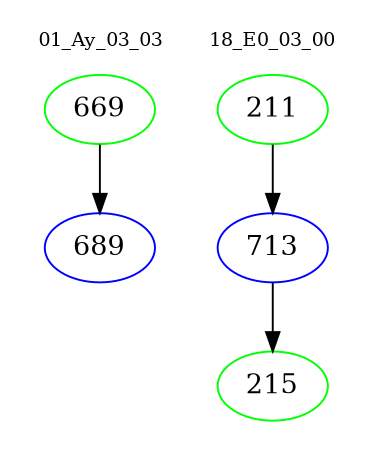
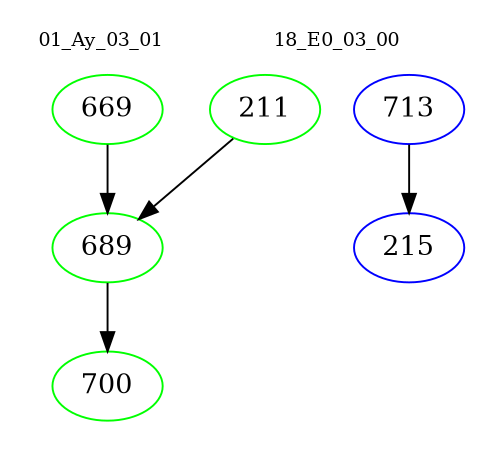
(101, 41) -> (101, 41)
(273, 169) -> (207, 161)
(100, 248) -> (108, 248)
none -> (108, 386)
(273, 386) -> (409, 248)
